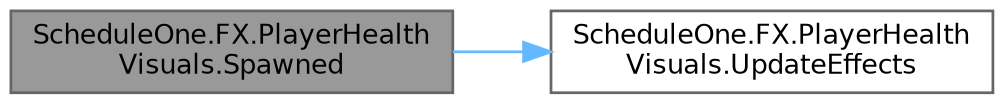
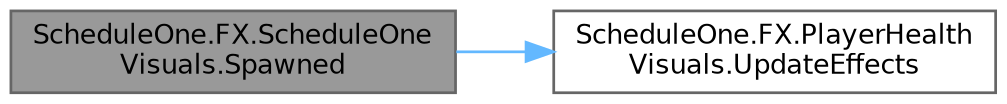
(232, 52) -> (233, 52)
